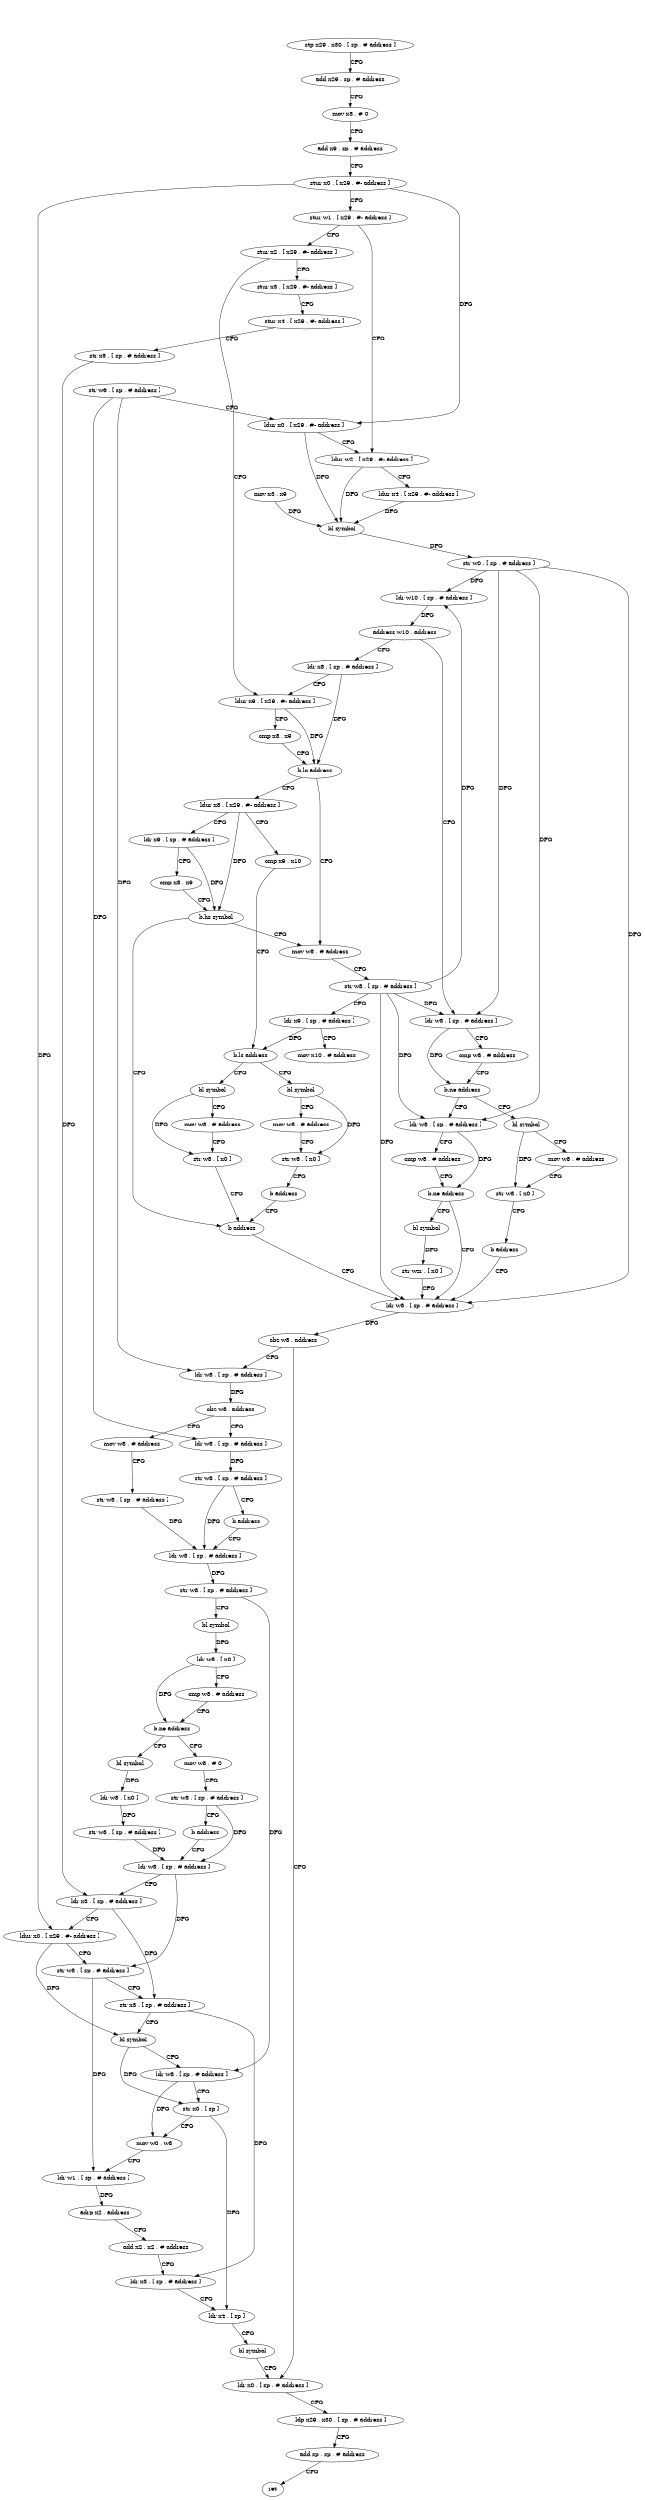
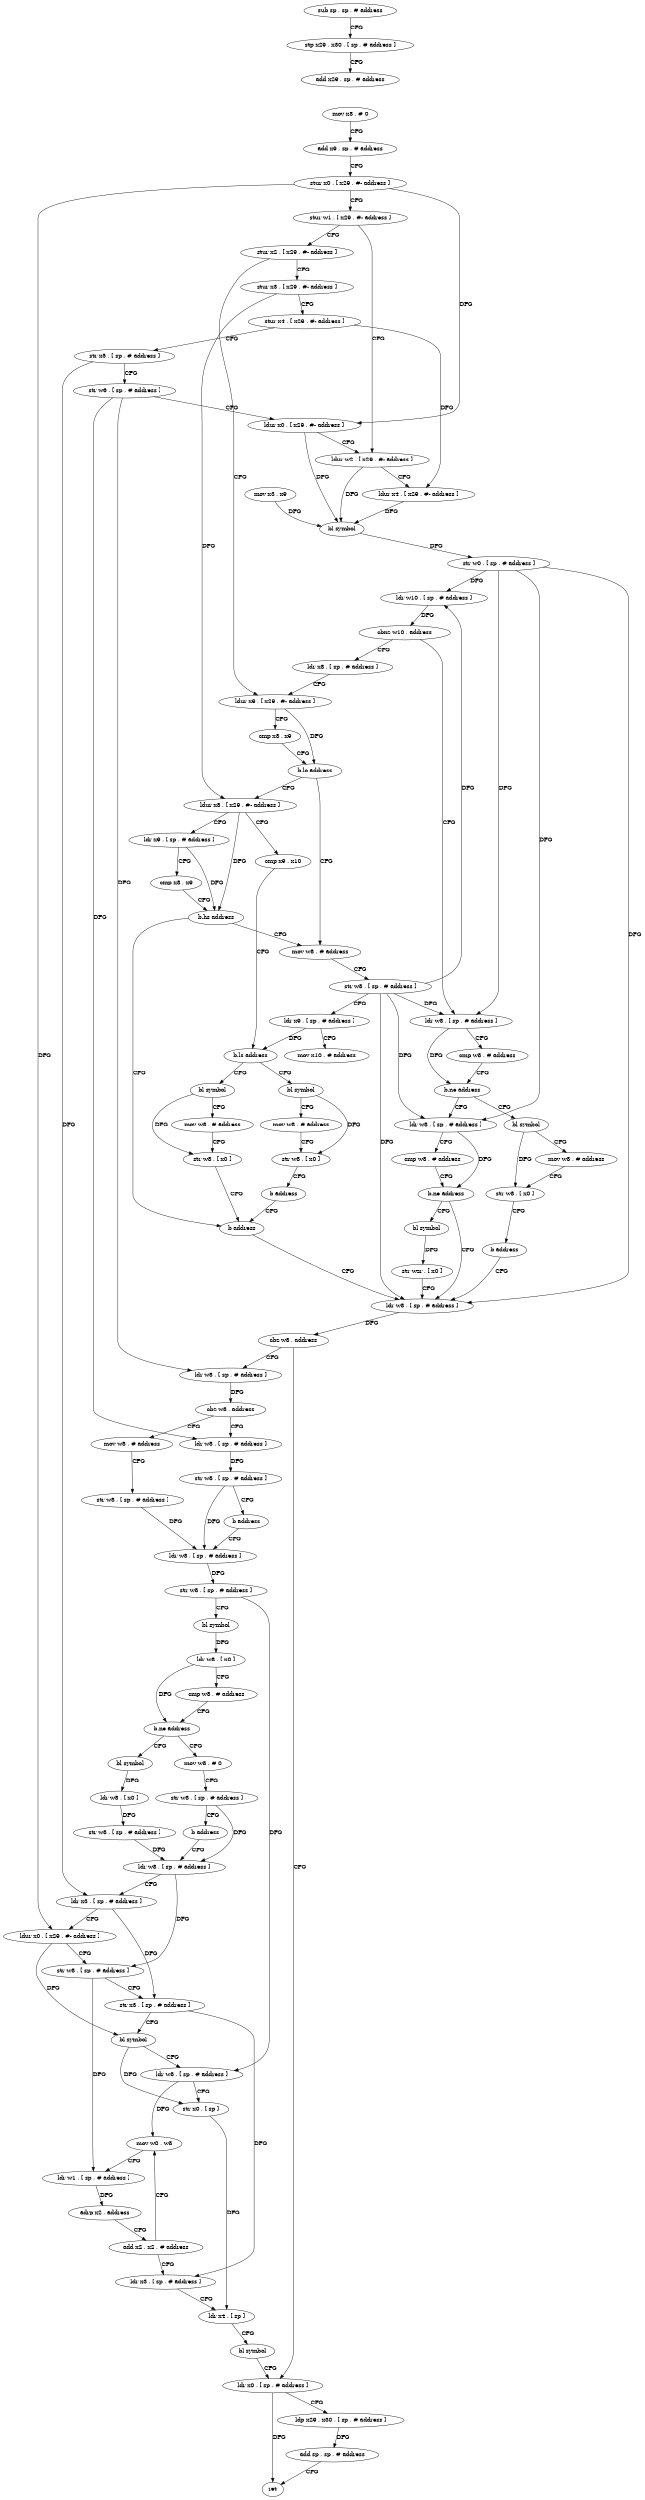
none -> (350, 11)
(350, 95) -> none
none -> (125, 372)
none -> (440, 374)
none -> (202, 532)
(405, 633) -> (405, 633)
(333, 718) -> none
(216, 918) -> (216, 918)
(179, 2125) -> (155, 2198)
none -> (273, 2436)
(343, 2438) -> (343, 2438)
